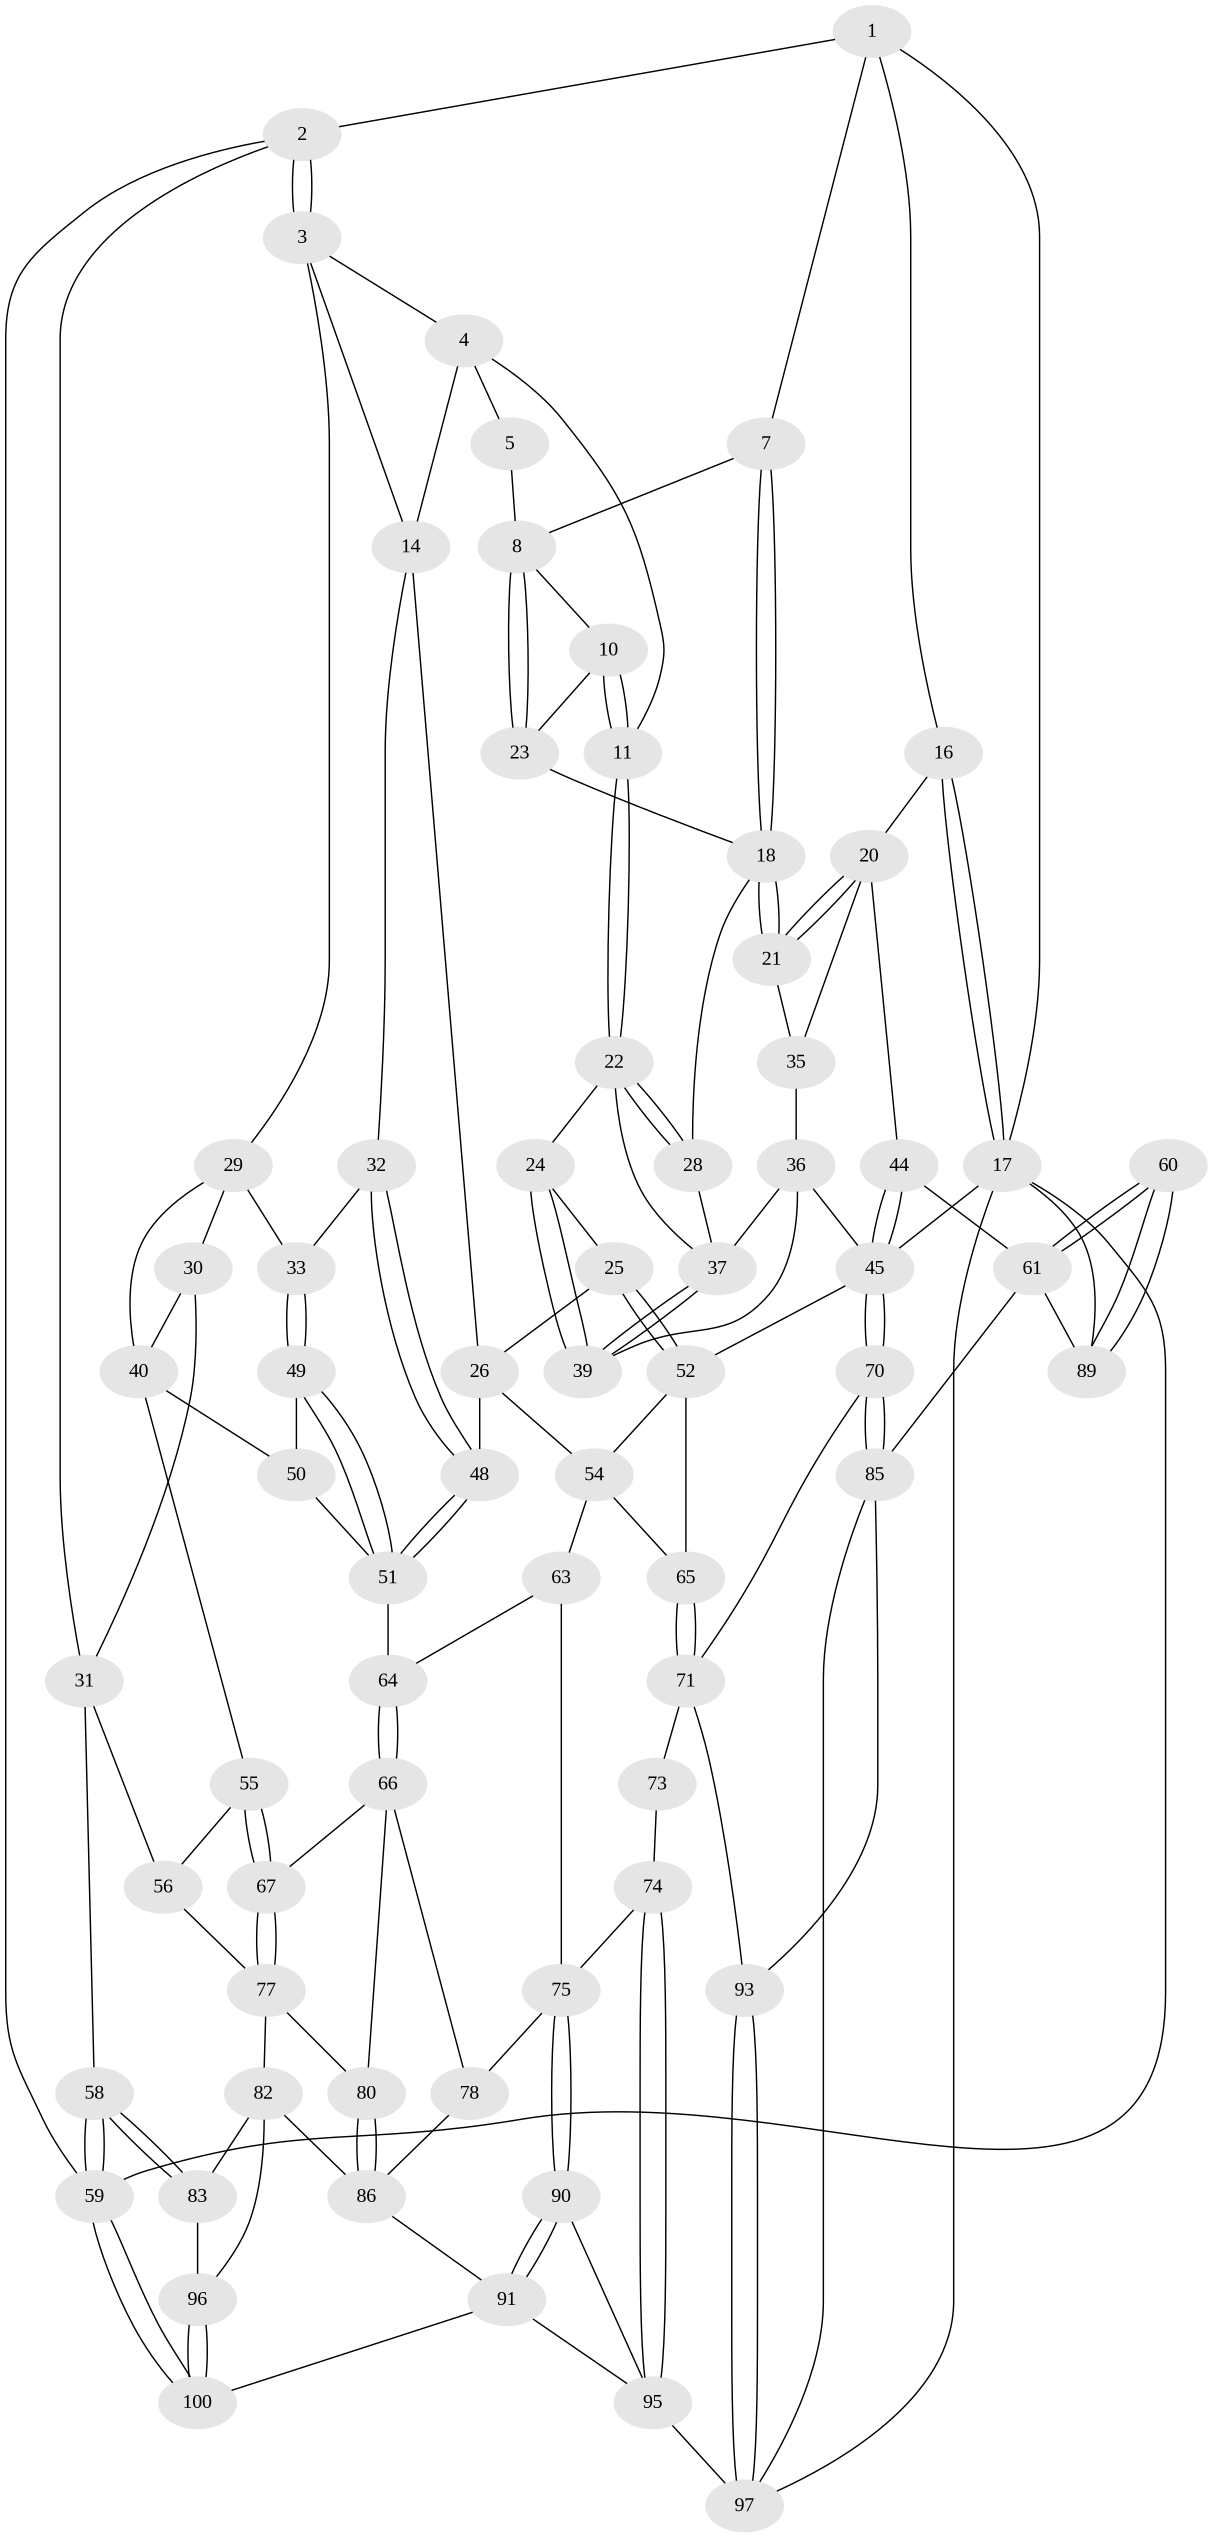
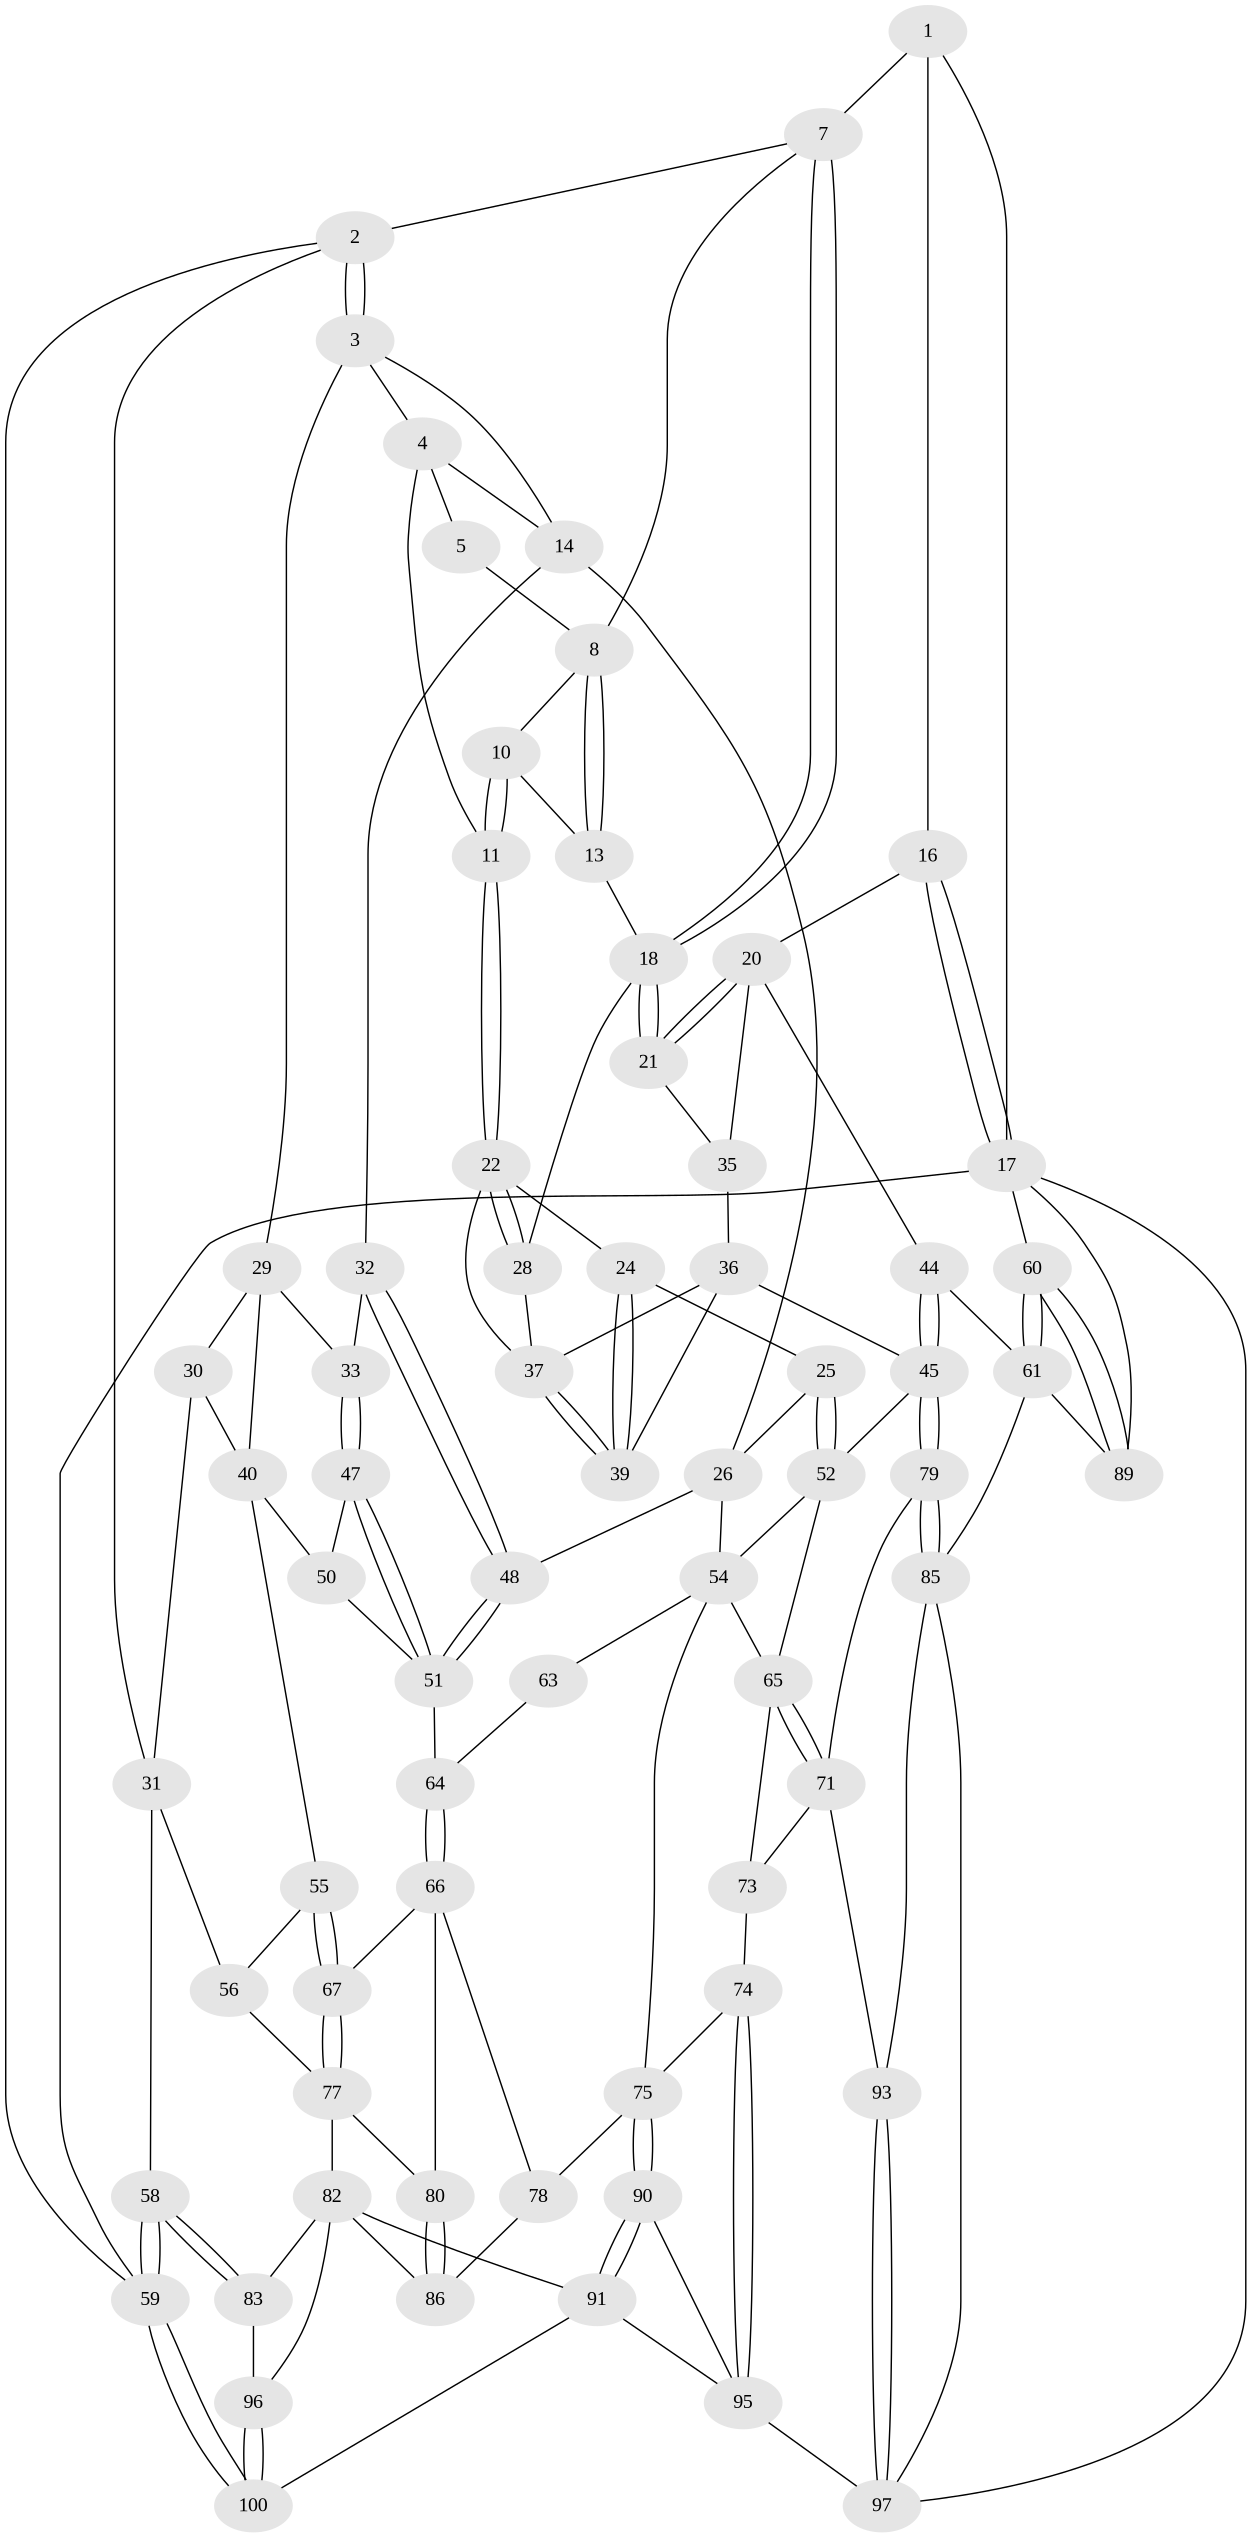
(587, 83) -> (589, 186)
(520, 753) -> (594, 856)
(939, 1217) -> (1020, 1217)
(296, 1372) -> (351, 1475)
(875, 1372) -> (929, 1475)
(561, 1784) -> (654, 1831)
none -> (760, 1784)
(437, 2248) -> (462, 2252)
